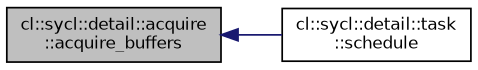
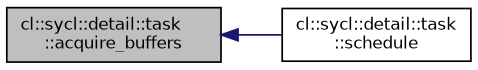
(114, 35) -> (114, 35)
